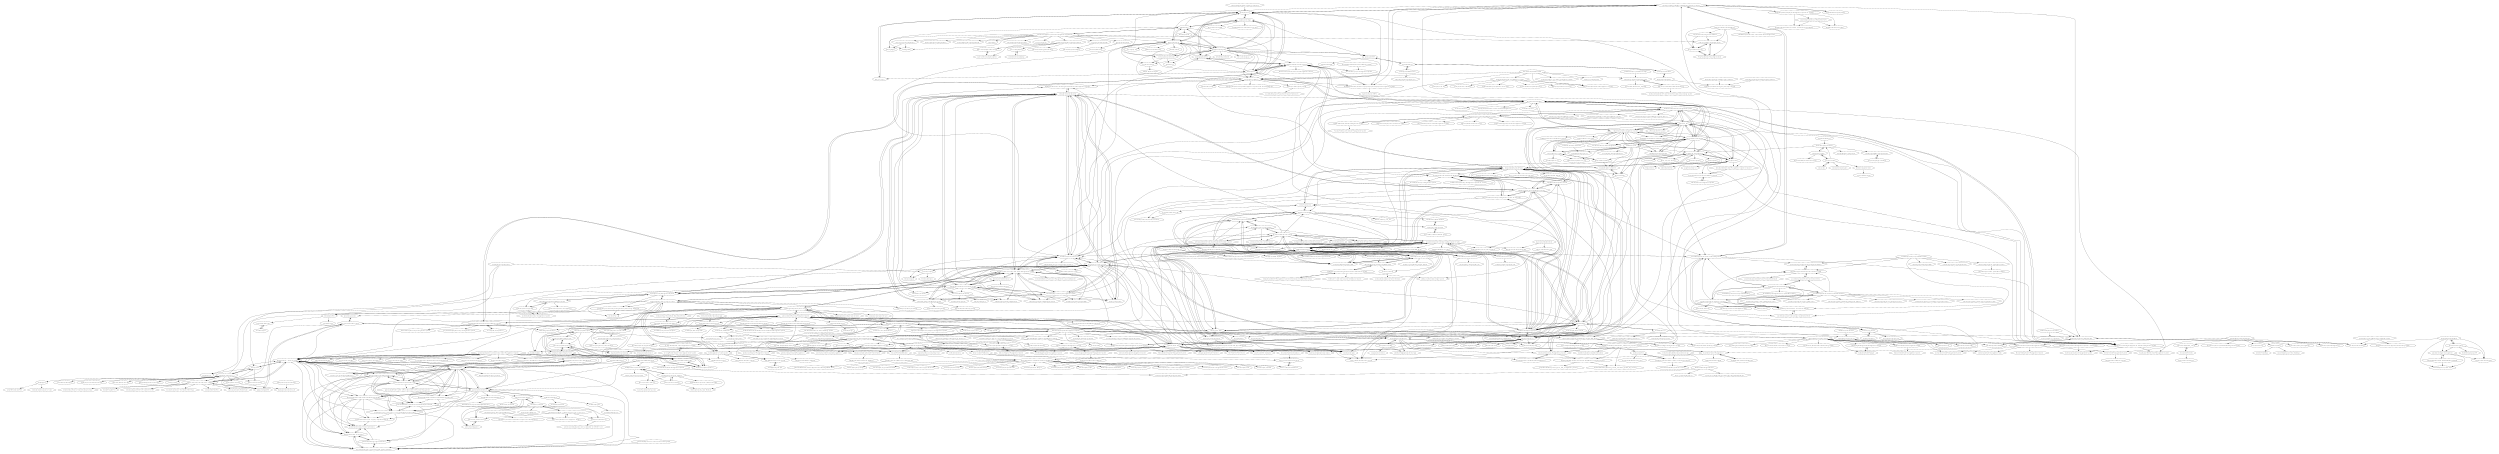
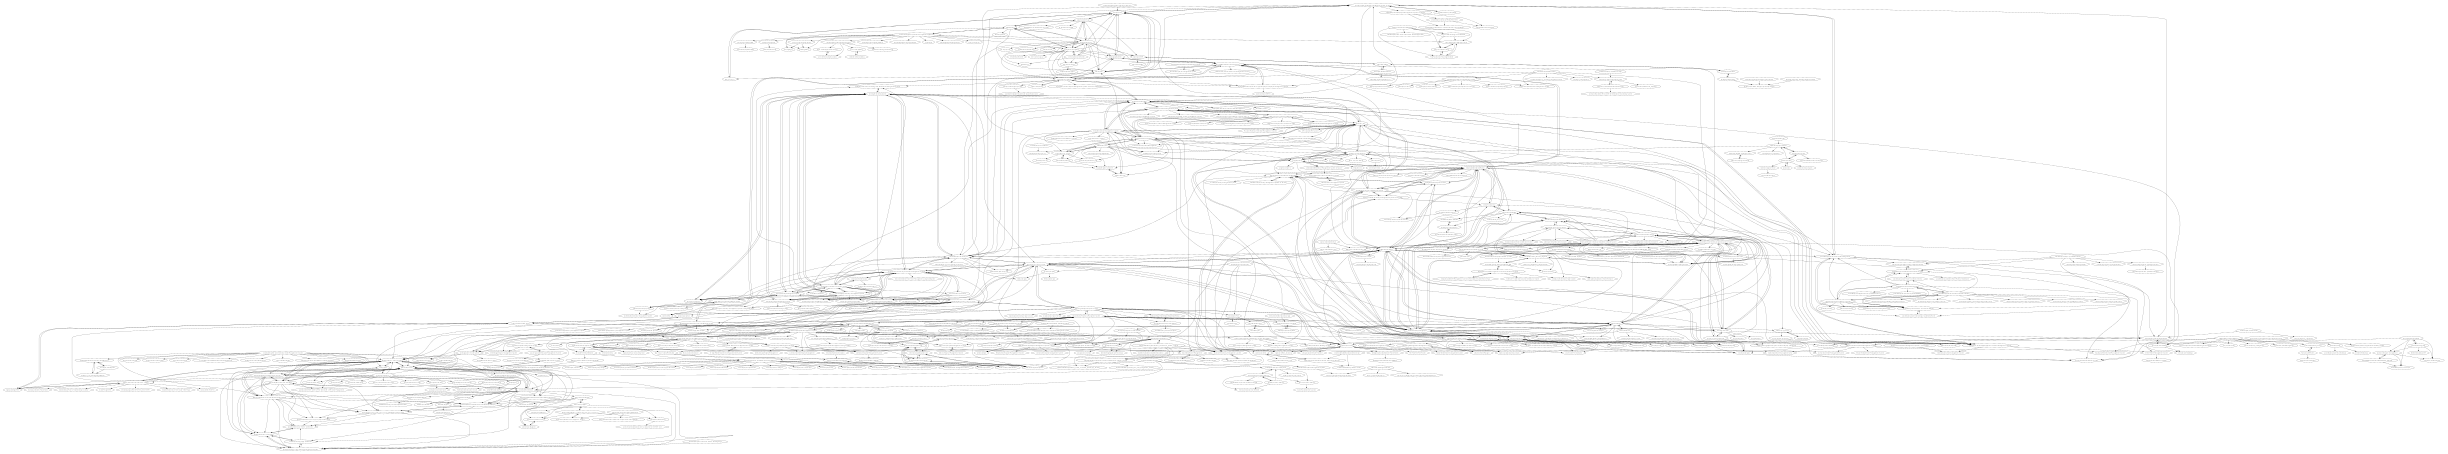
none -> (2185, 353)
